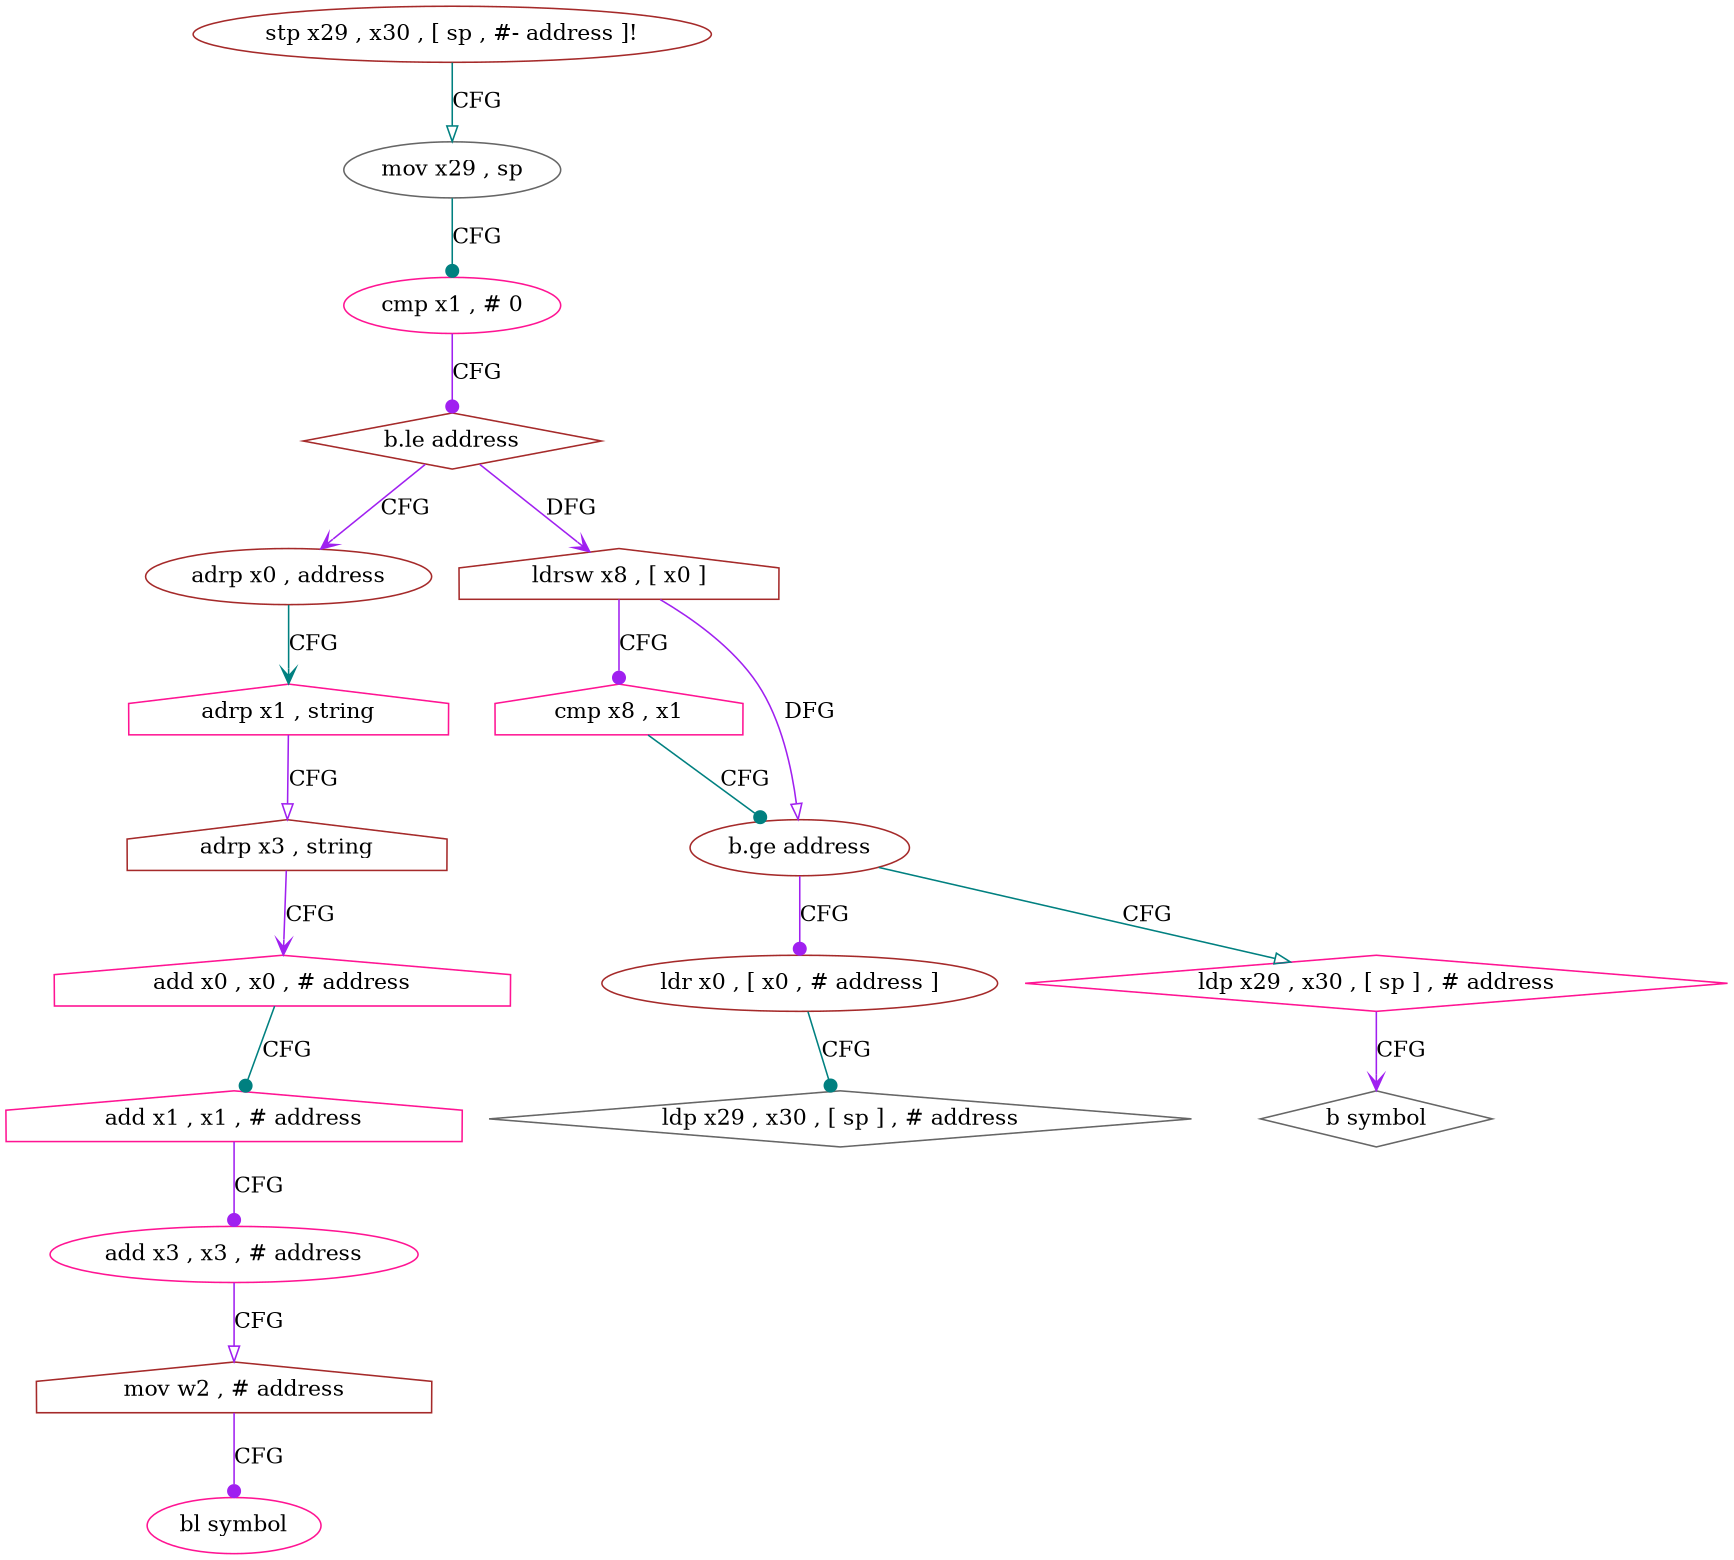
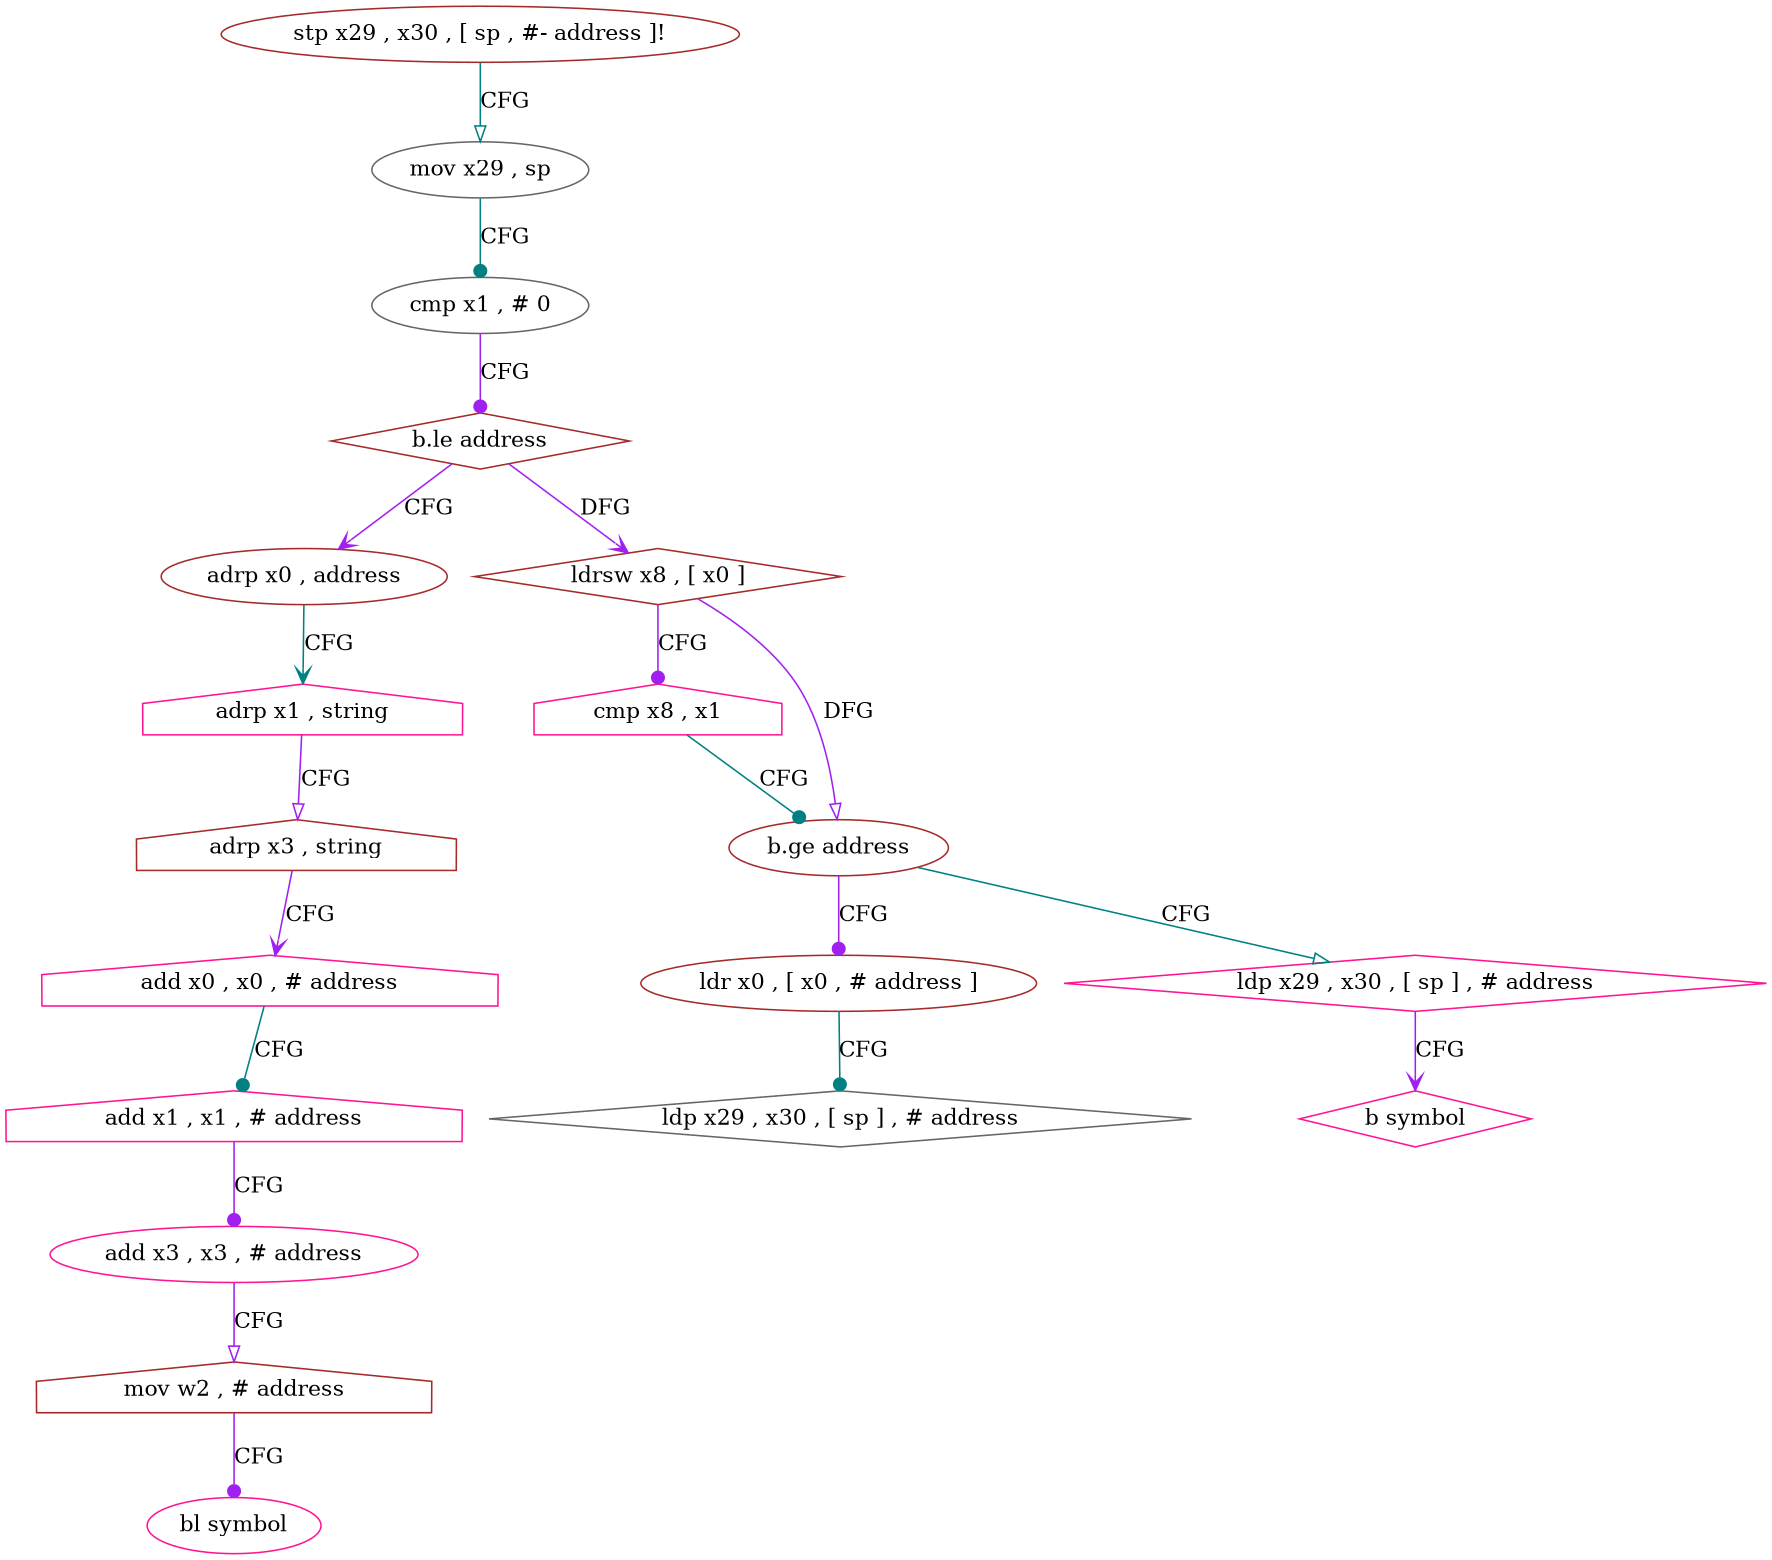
(452, 305) -> (480, 305)
(619, 577) -> (658, 577)
(1376, 1119) -> (1415, 1119)
